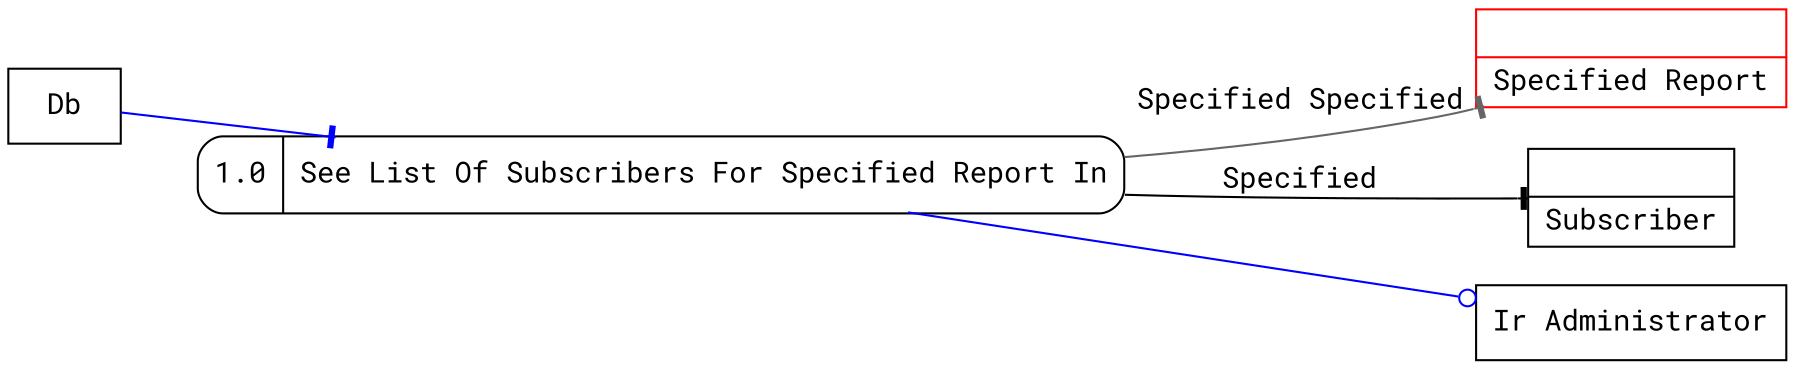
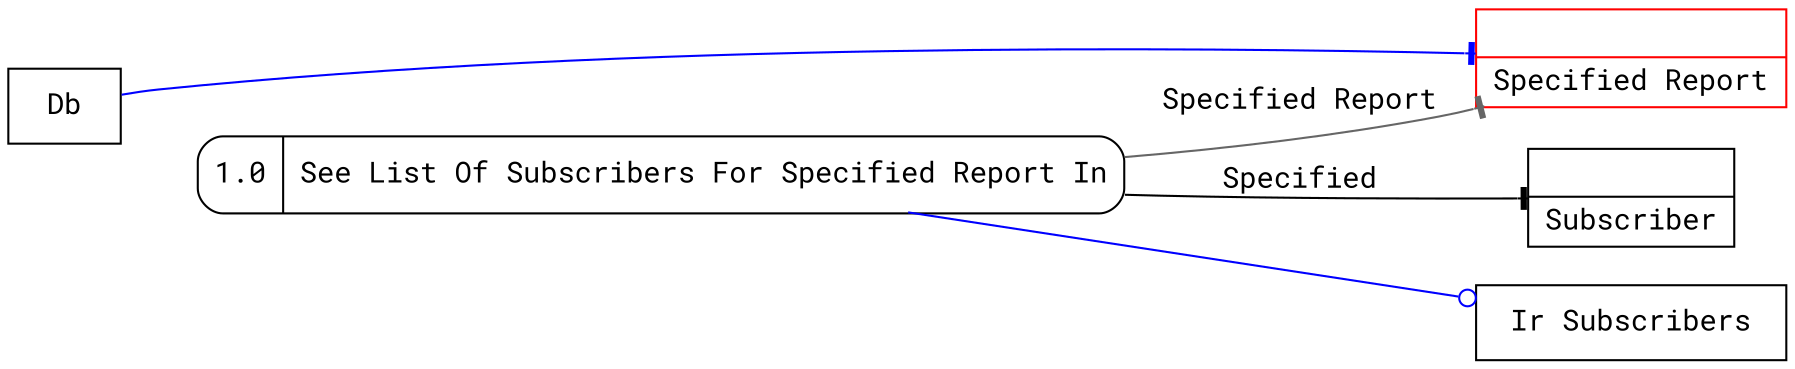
(1300, 101) -> (1300, 101)
(223, 124) -> (792, 53)
(1631, 323) -> (1631, 323)
